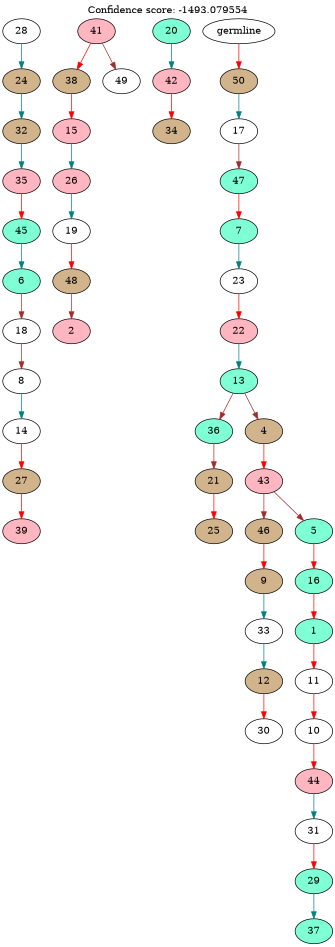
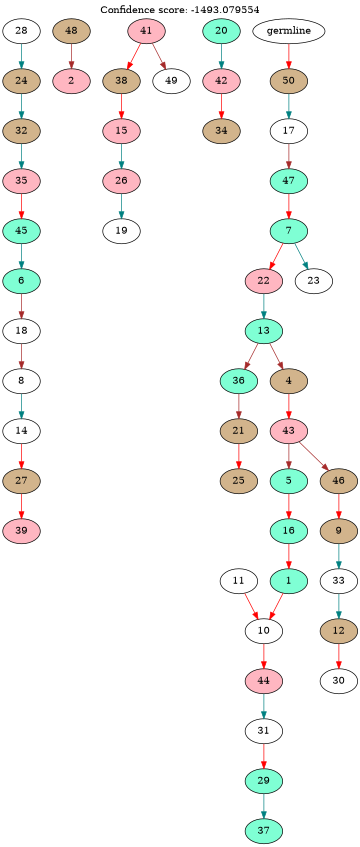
(72, 253) -> none
(239, 303) -> (278, 253)
(314, 653) -> (278, 603)
